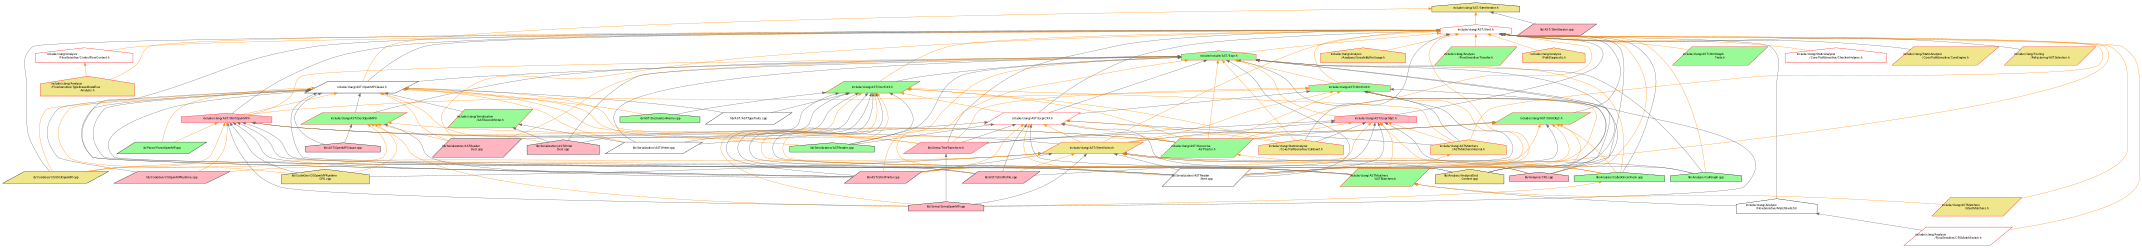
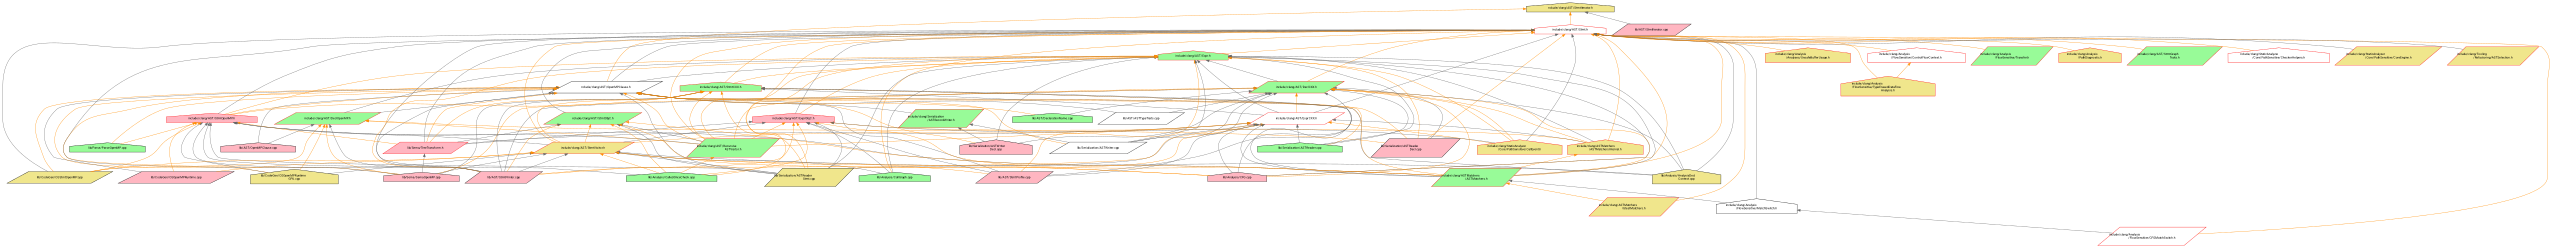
(1219, 56) -> (1193, 56)
(162, 148) -> (107, 148)
(1207, 177) -> (809, 177)
(1292, 200) -> (131, 109)
